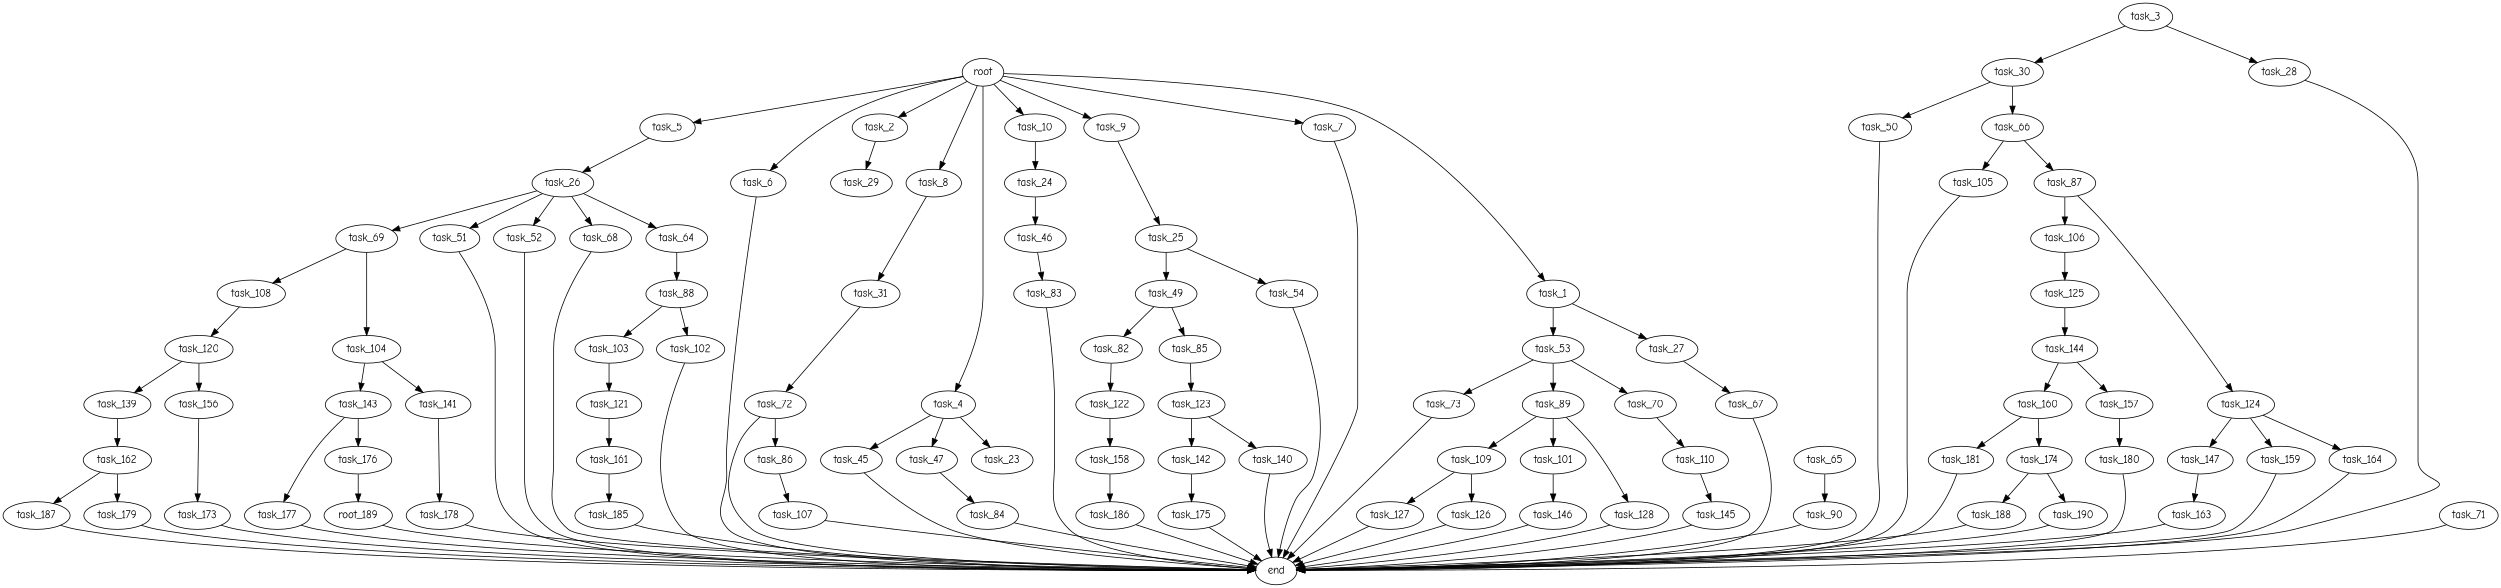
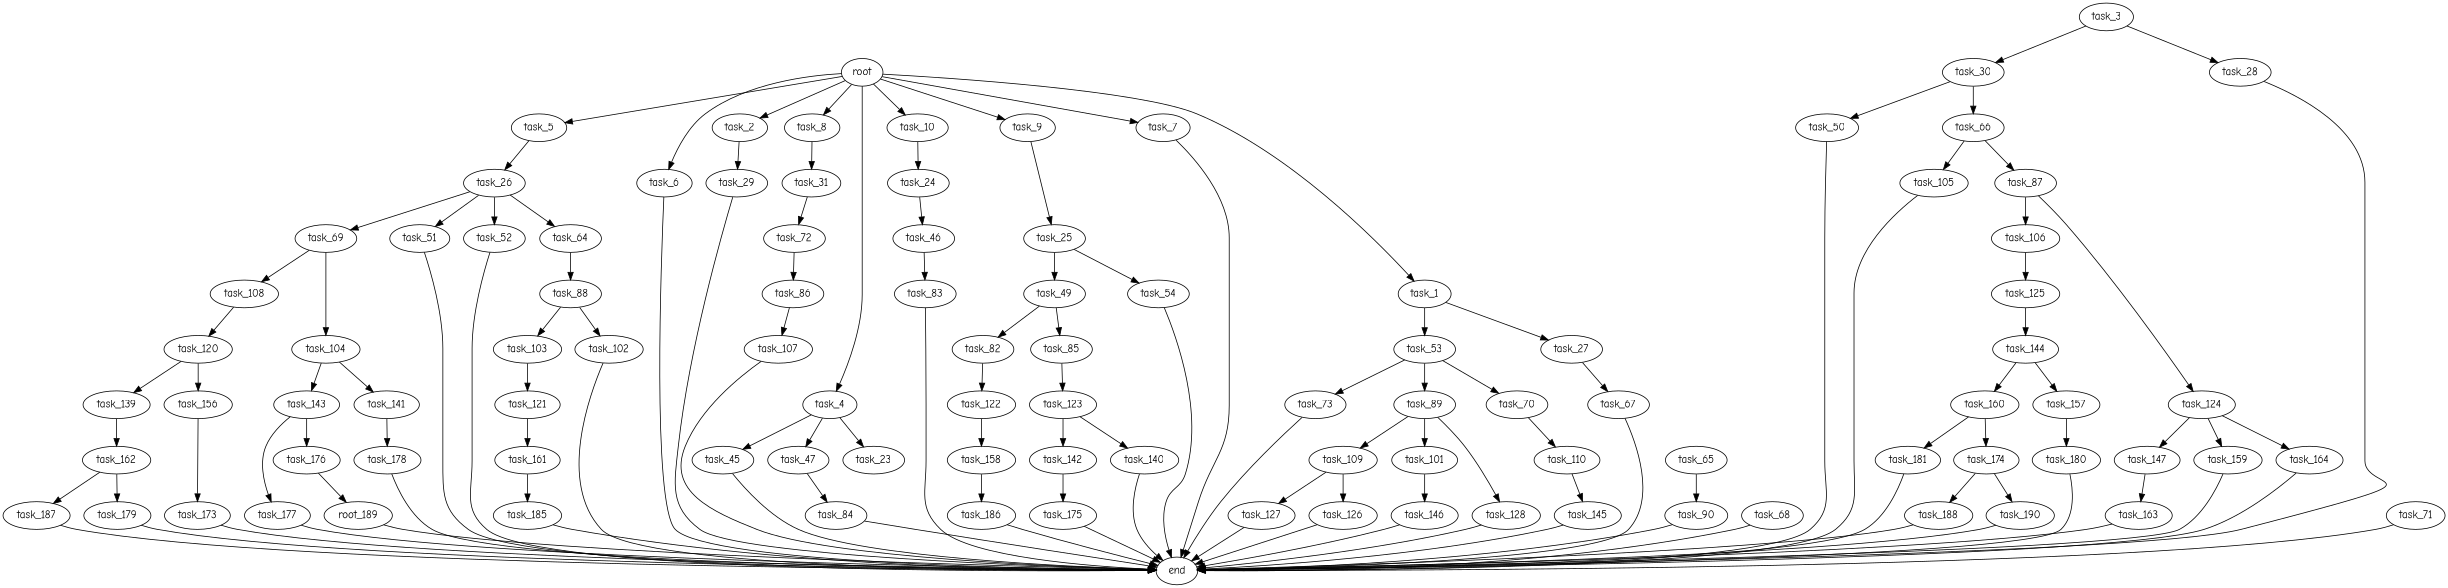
(580, 208) -> none
(809, 545) -> (750, 543)
